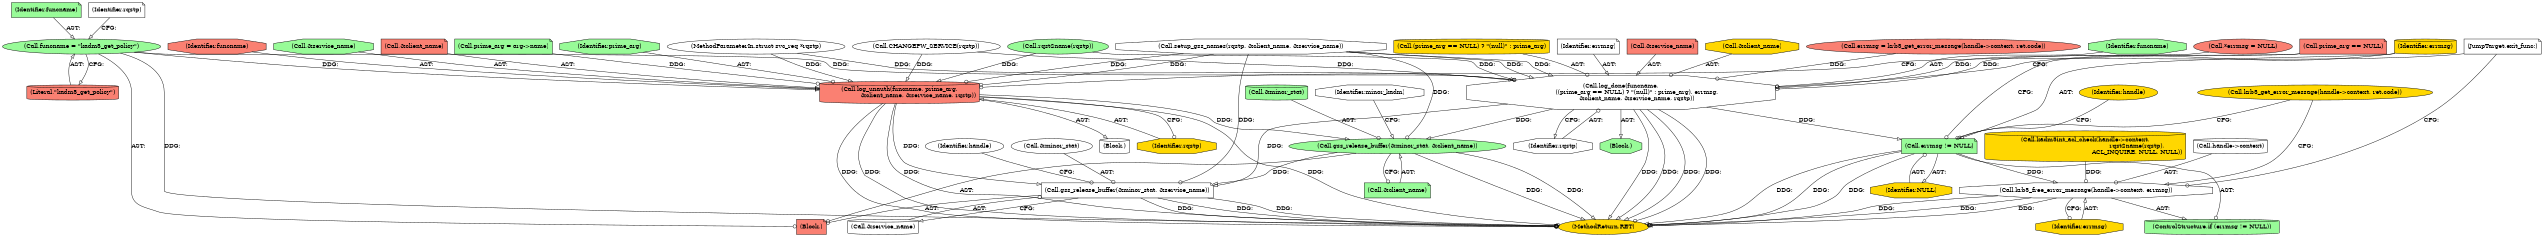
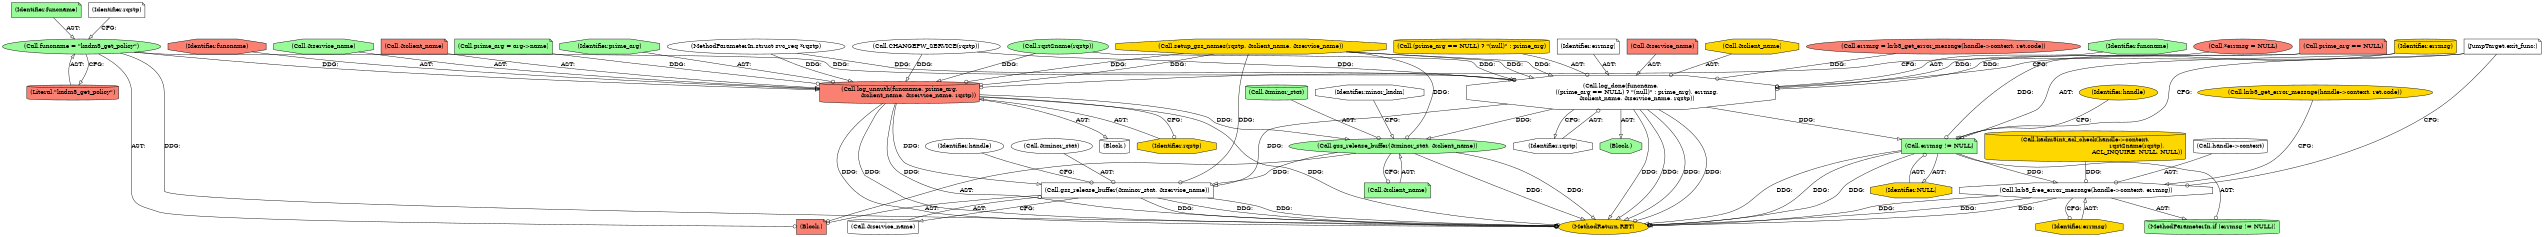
(1251, 47) -> (1251, 47)
(2026, 93) -> (2026, 93)
(2125, 127) -> (2197, 69)
(2212, 227) -> (2212, 227)
